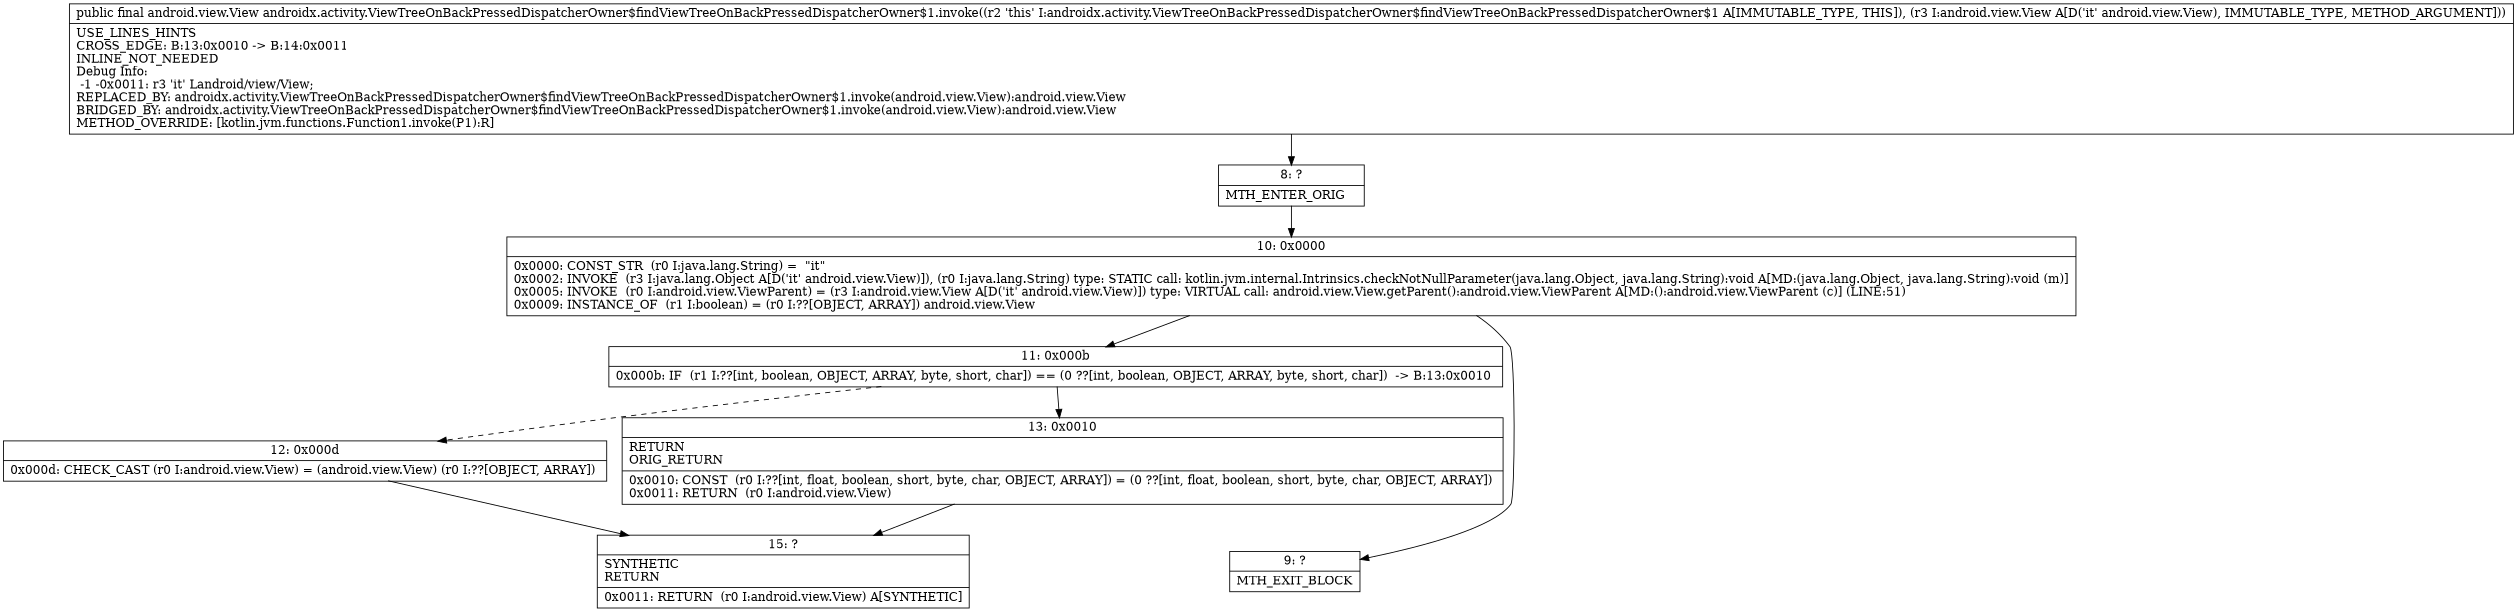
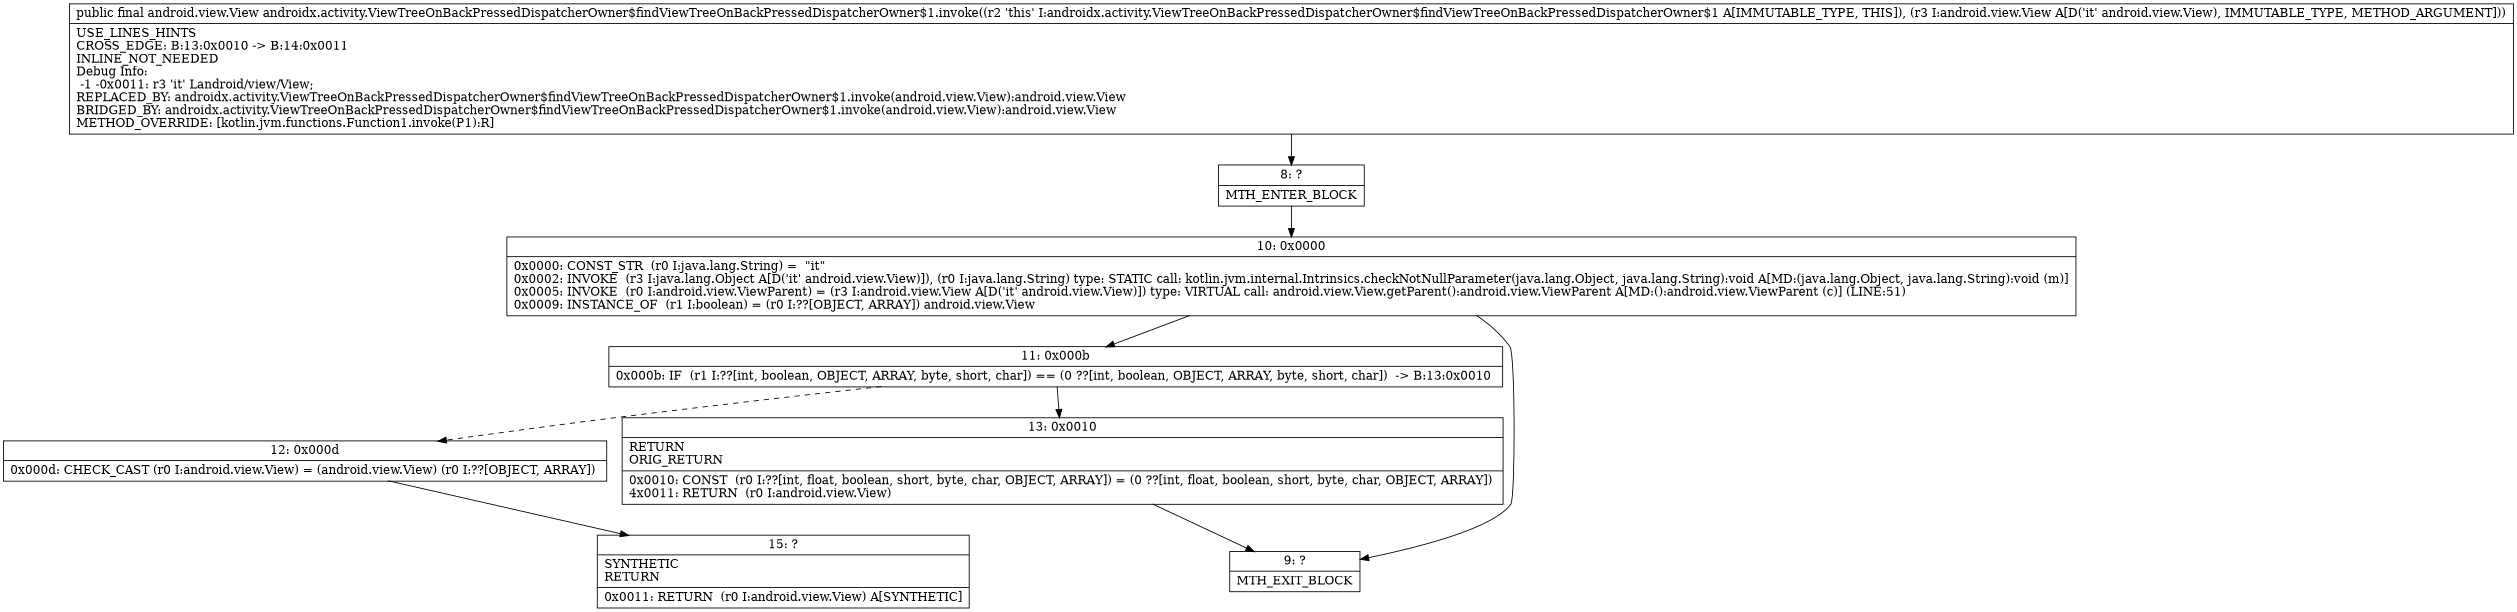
(1285, 195) -> (1291, 195)
(762, 494) -> (762, 494)
(918, 518) -> (1200, 526)
